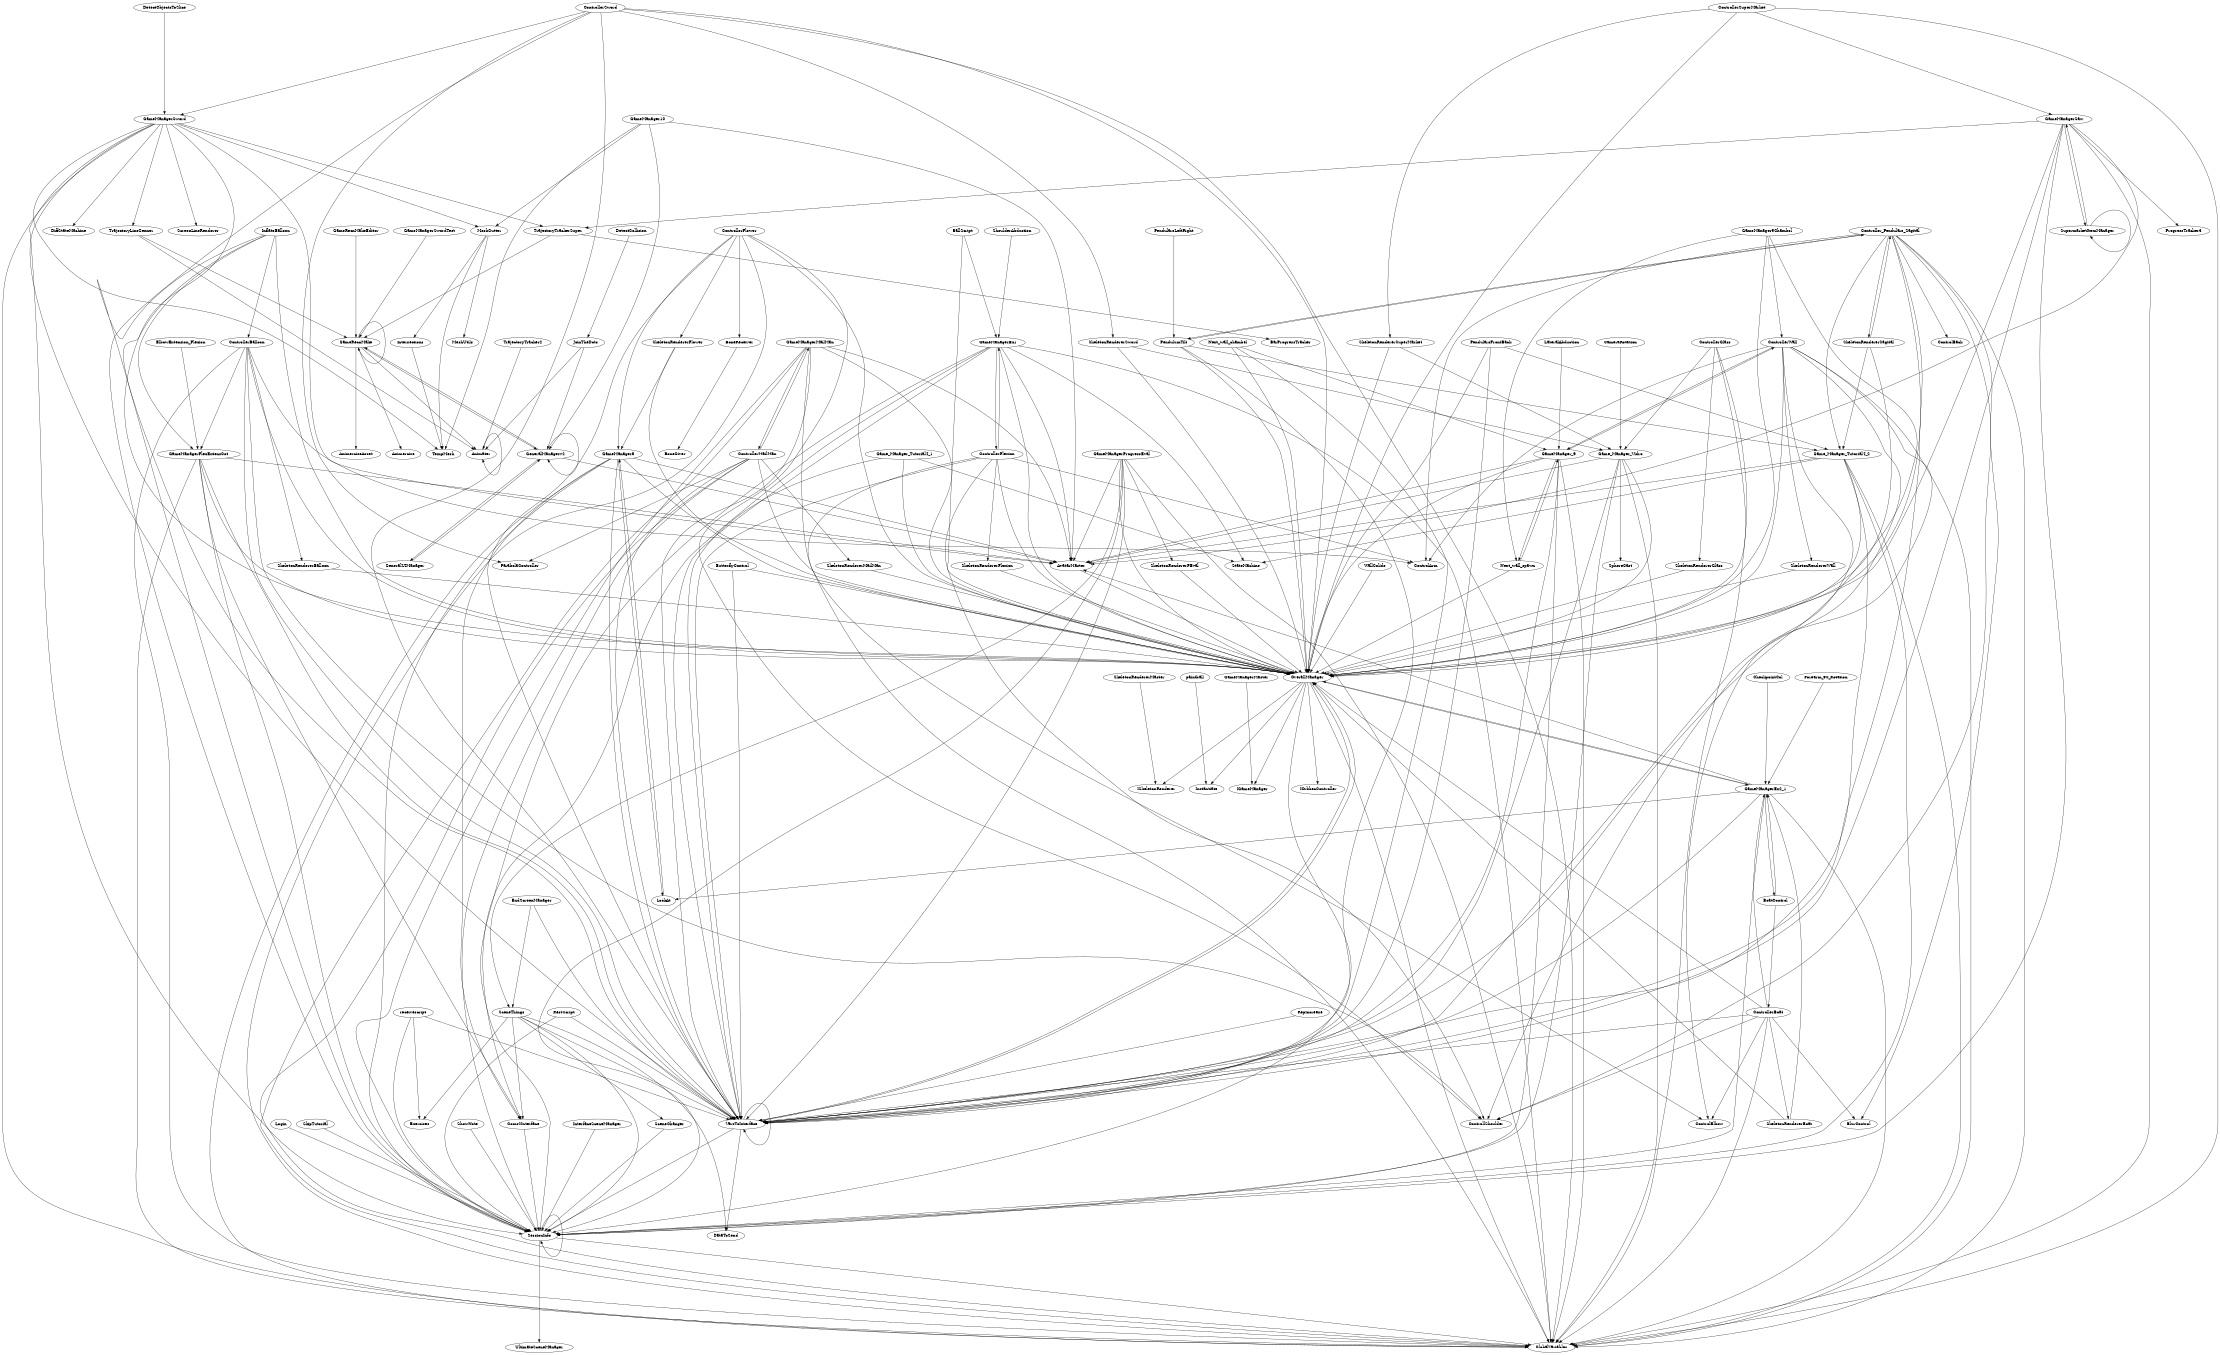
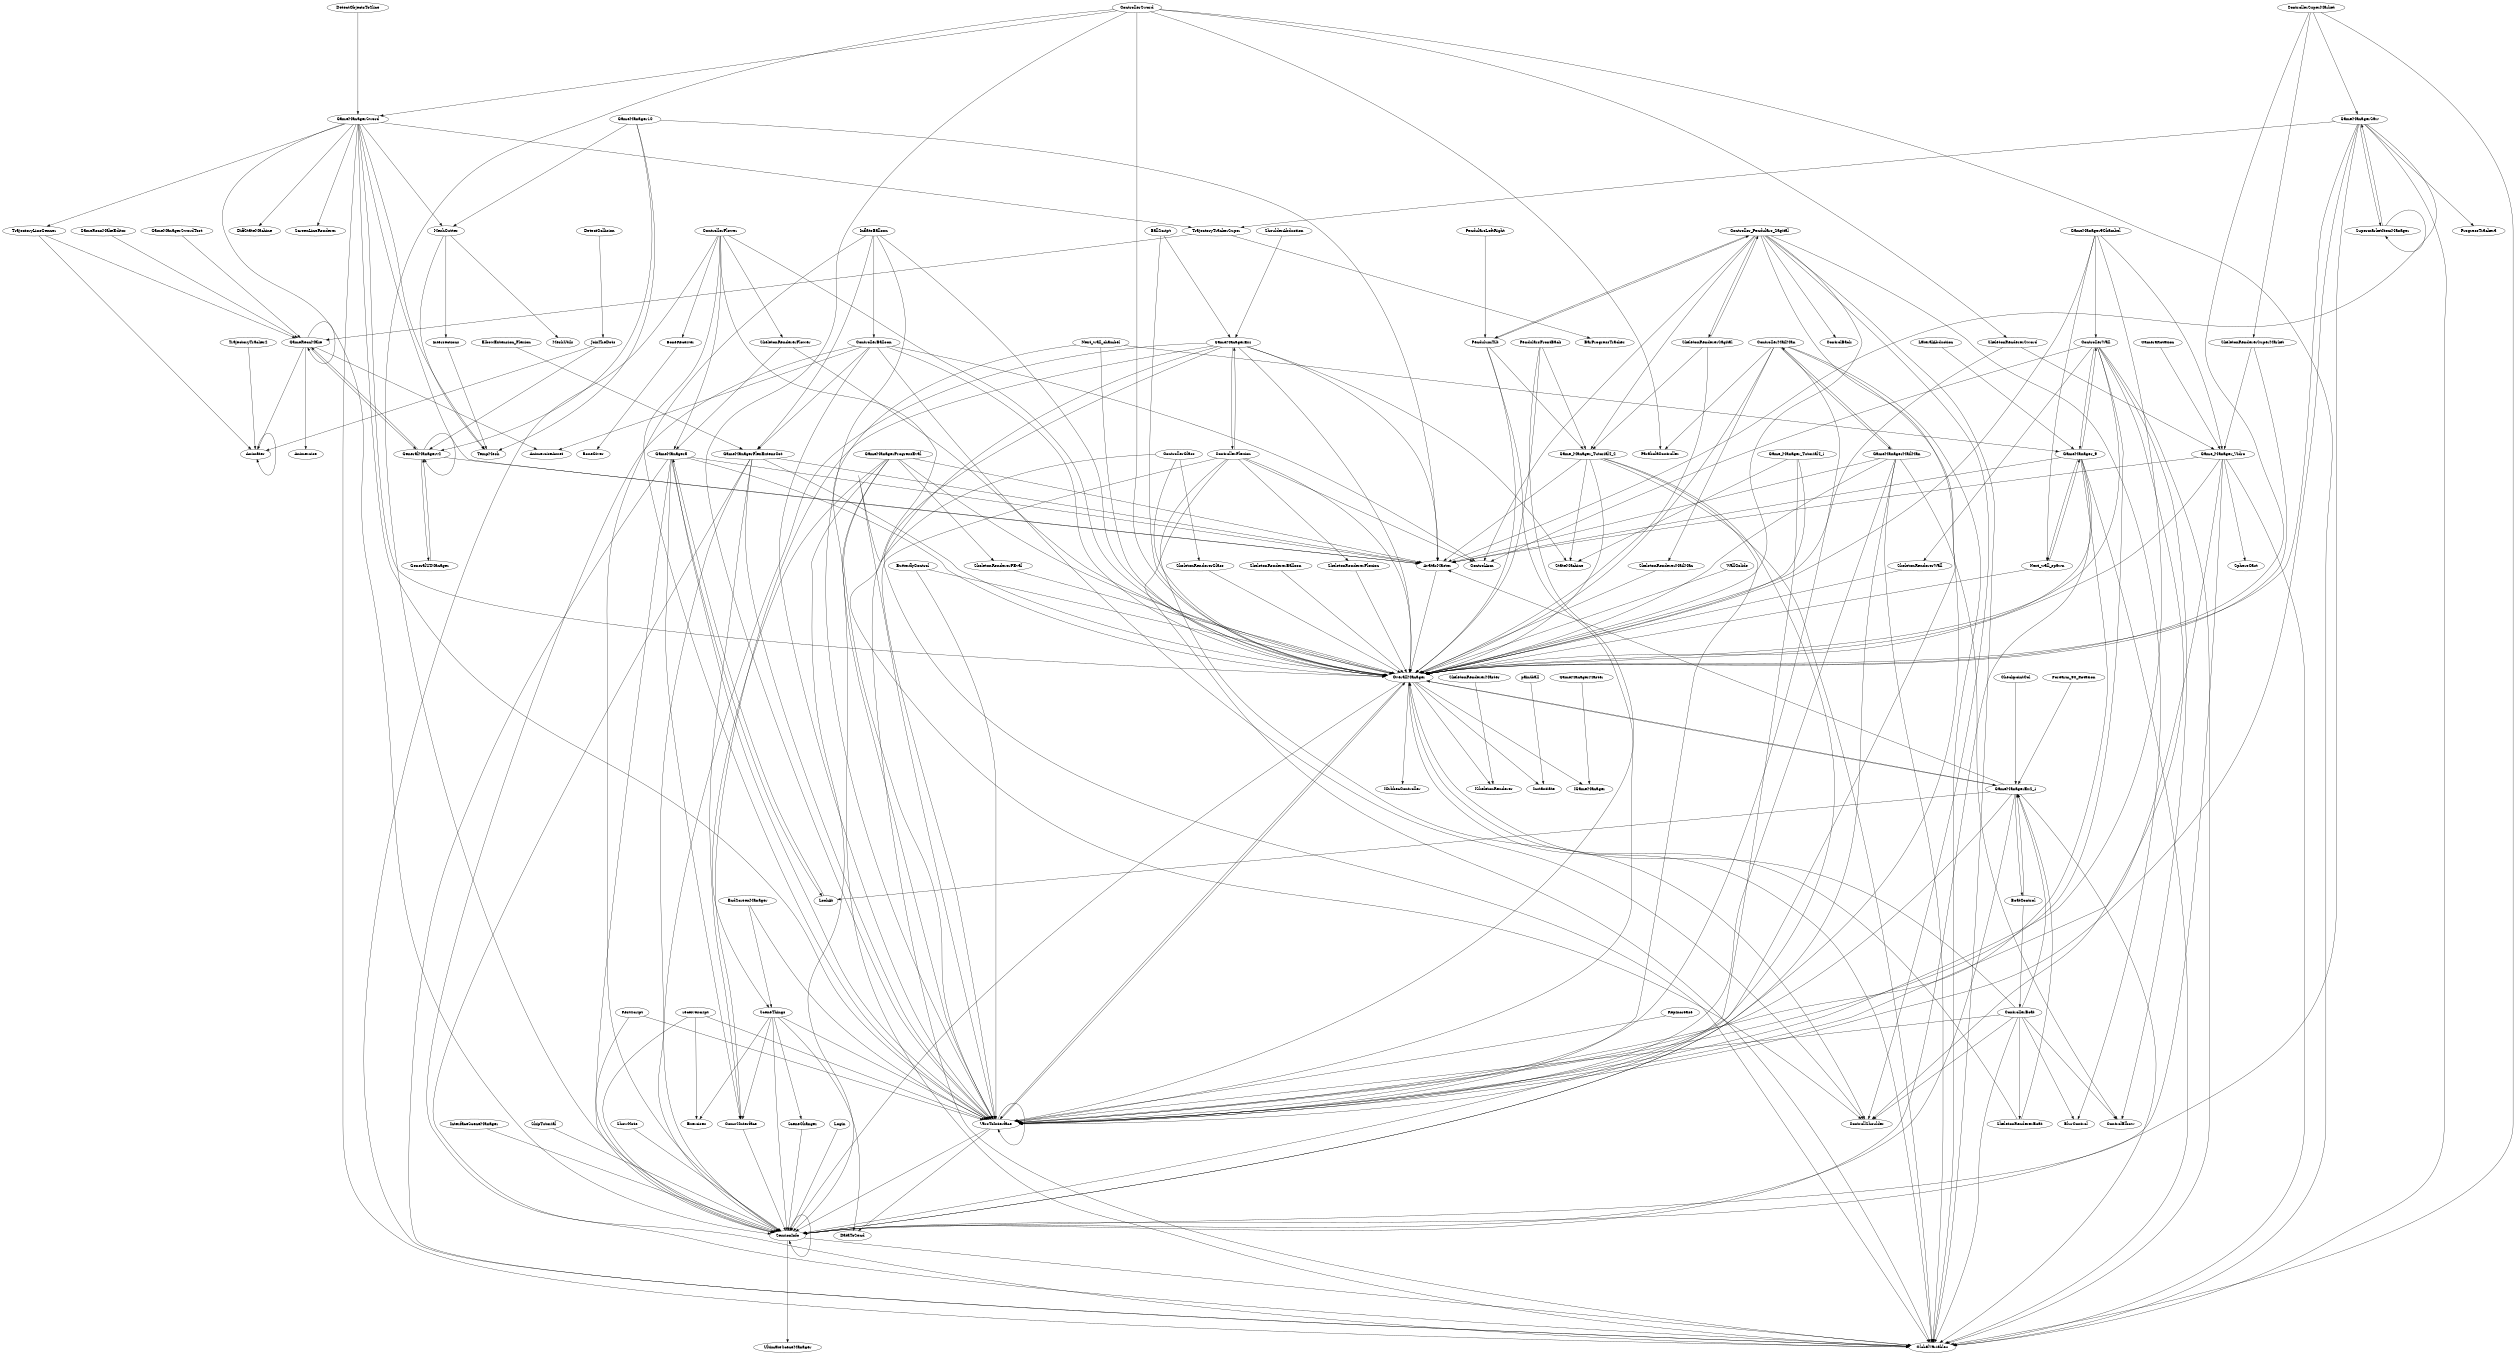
(1671, 395) -> (2180, 330)
(275, 453) -> (726, 393)
